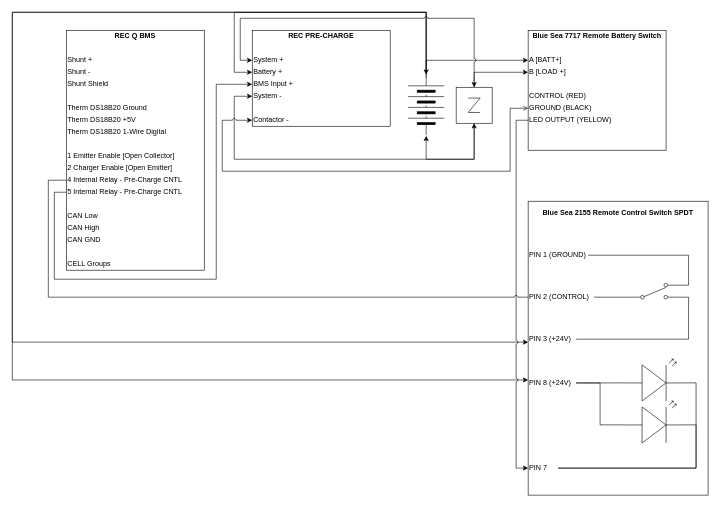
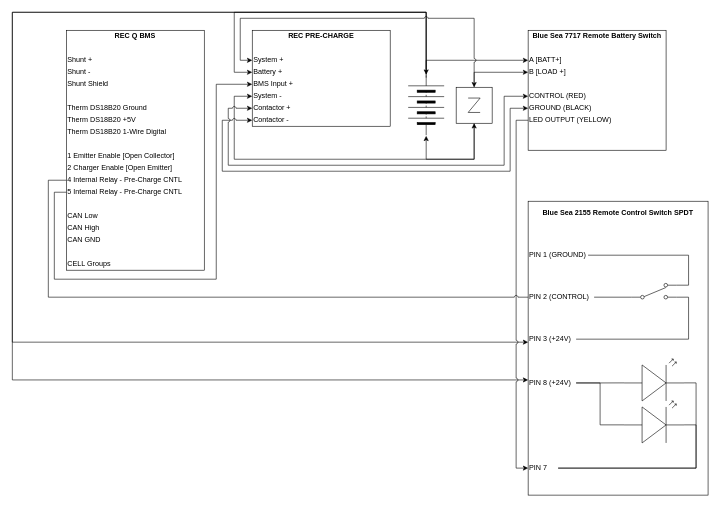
none -> (312, 108)
(524, 108) -> (522, 108)
none -> (228, 110)
